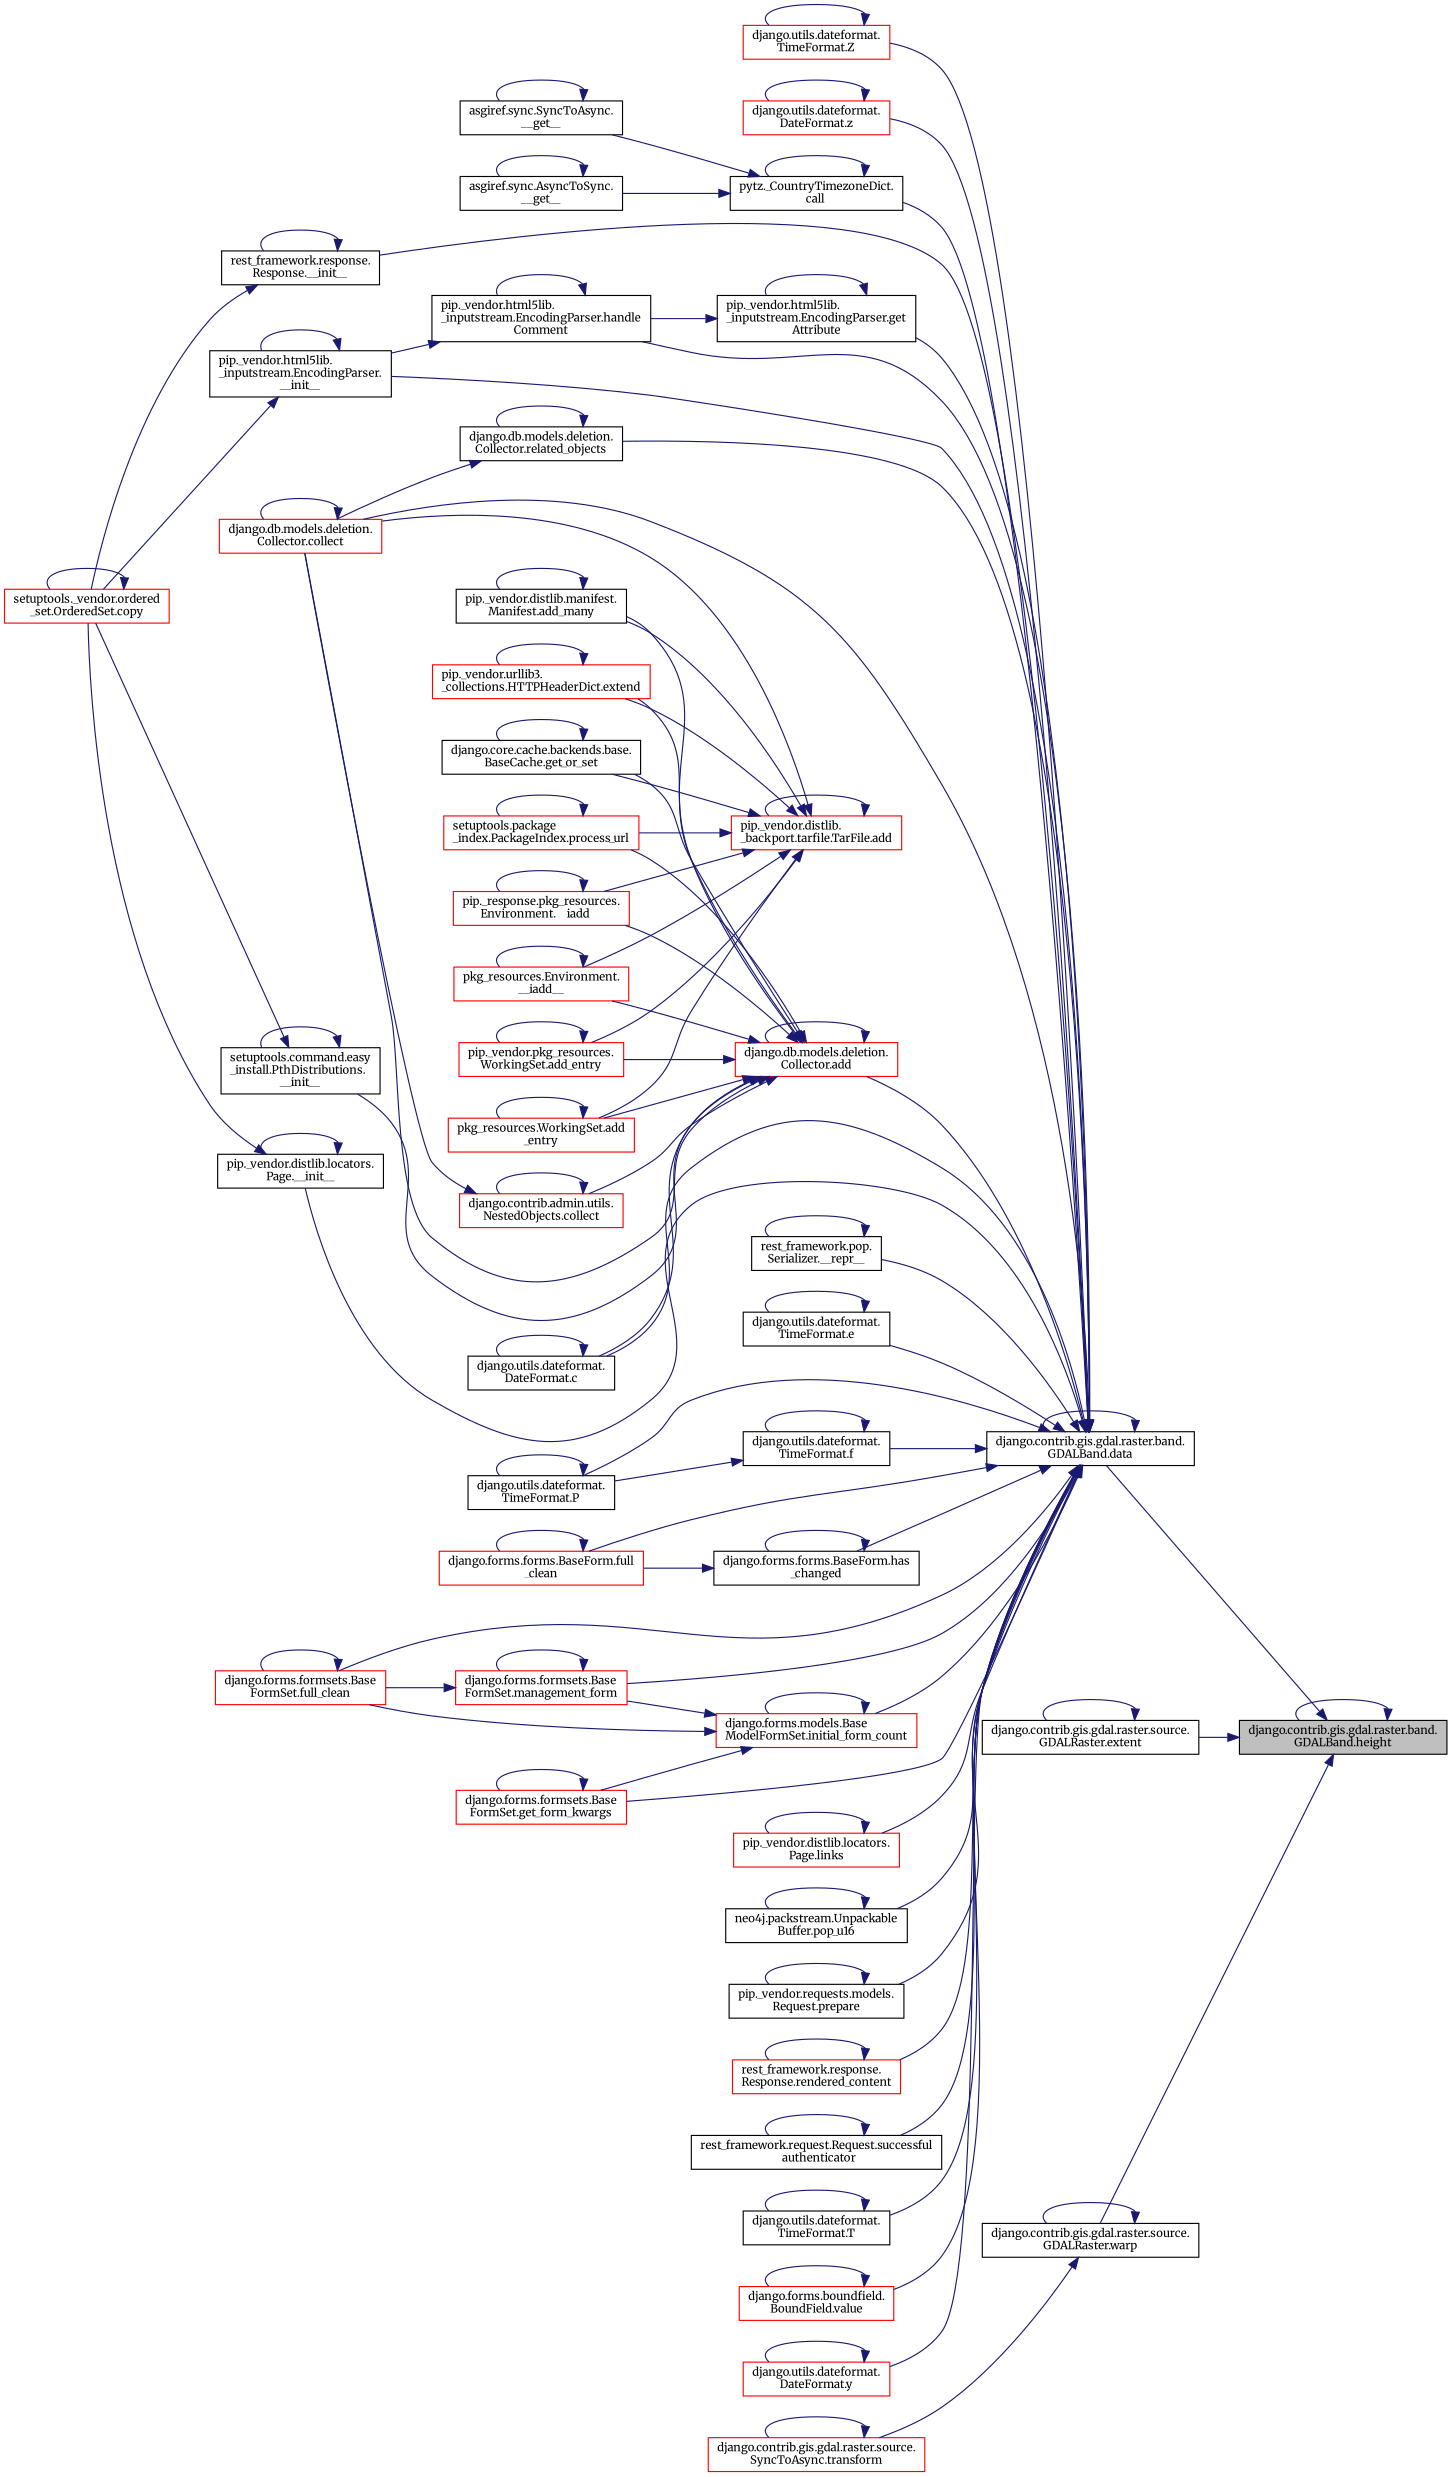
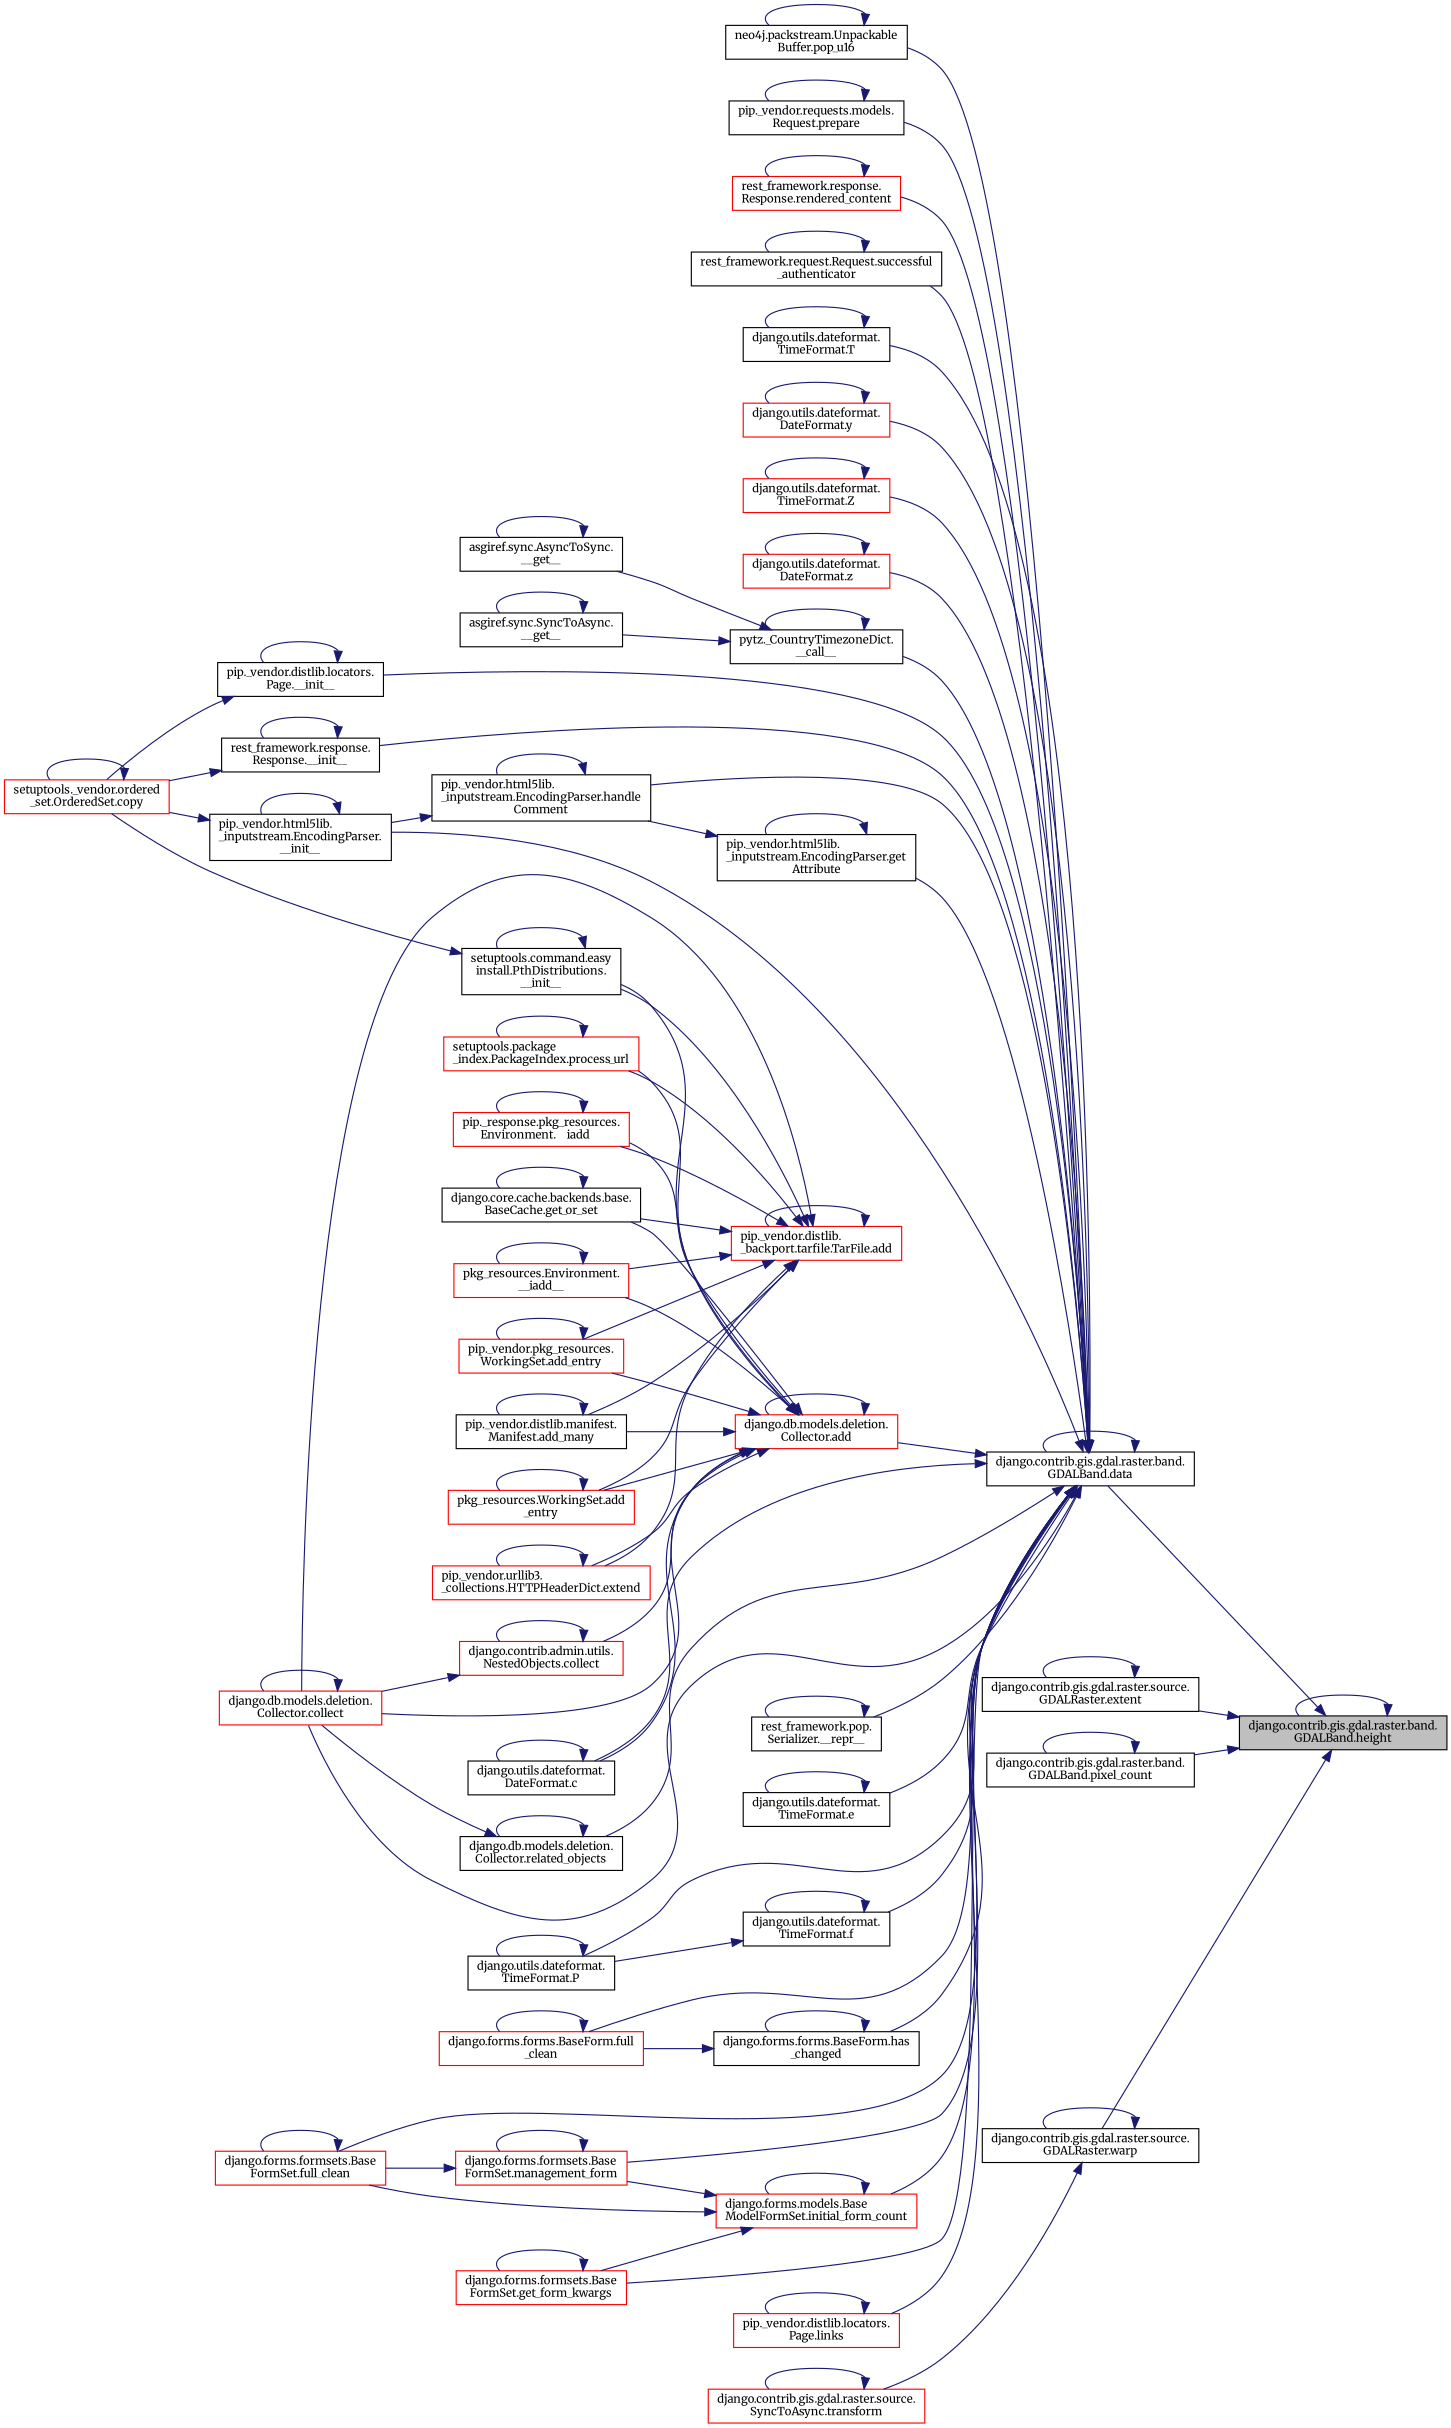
none -> (730, 1088)
none -> (1091, 1770)
(817, 2303) -> none
